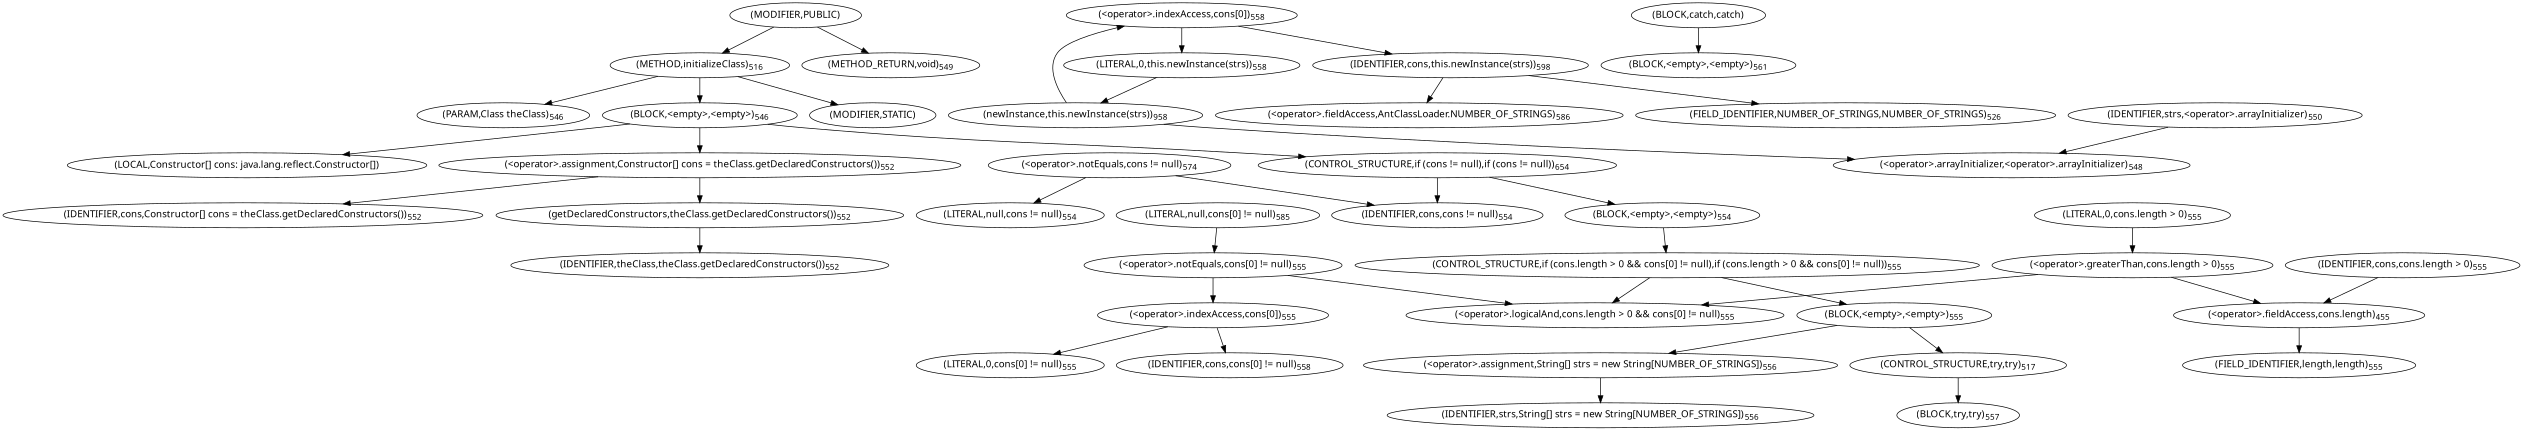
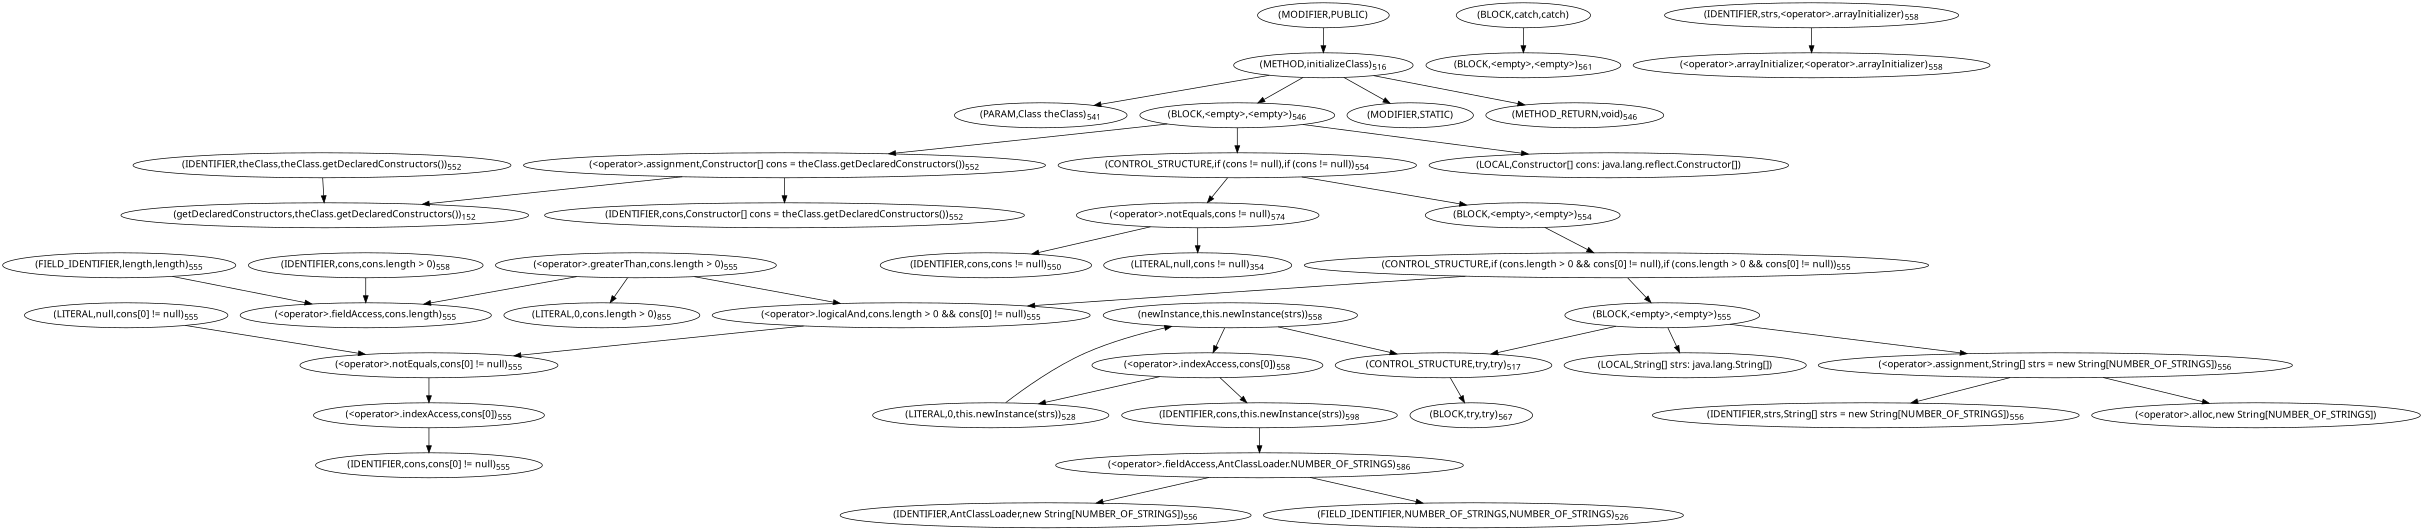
(840, 39) -> (1446, 90)
(946, 64) -> (1630, 114)
(1260, 64) -> (1069, 414)
(1640, 89) -> (1363, 489)
(557, 114) -> (1094, 114)
(1161, 114) -> (1315, 314)
(2315, 114) -> (1912, 14)
(1505, 145) -> (1334, 340)
(1562, 164) -> (1362, 164)
(2136, 164) -> (1936, 64)
(1437, 187) -> (1220, 188)
(844, 214) -> (469, 214)
(1070, 214) -> (1257, 264)
(1283, 214) -> (191, 314)
(1506, 214) -> (1054, 264)
(2195, 214) -> (664, 314)
(700, 237) -> (323, 187)
(2132, 237) -> (621, 287)
(2480, 264) -> (443, 264)
(1396, 289) -> (662, 341)
(2383, 314) -> (449, 314)
(2299, 337) -> (239, 290)
(1304, 364) -> (503, 464)
(1010, 365) -> none
none -> (1685, 365)
(1993, 414) -> (1506, 414)
none -> (2256, 415)
none -> (1046, 515)
